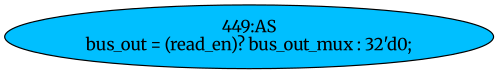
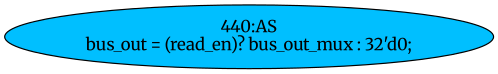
(249, 37) -> (249, 37)
